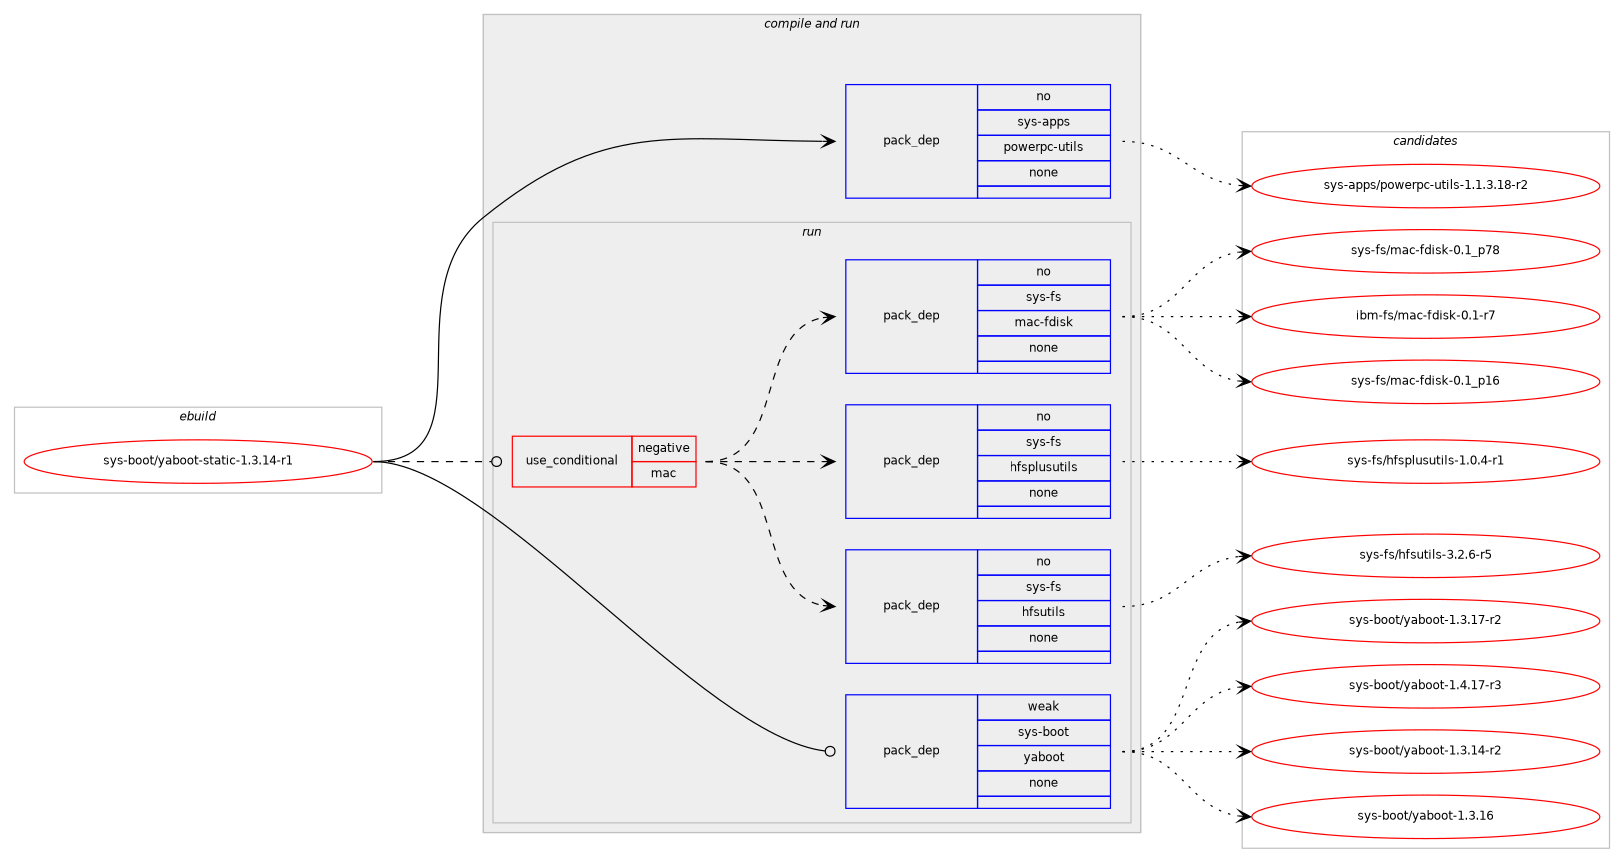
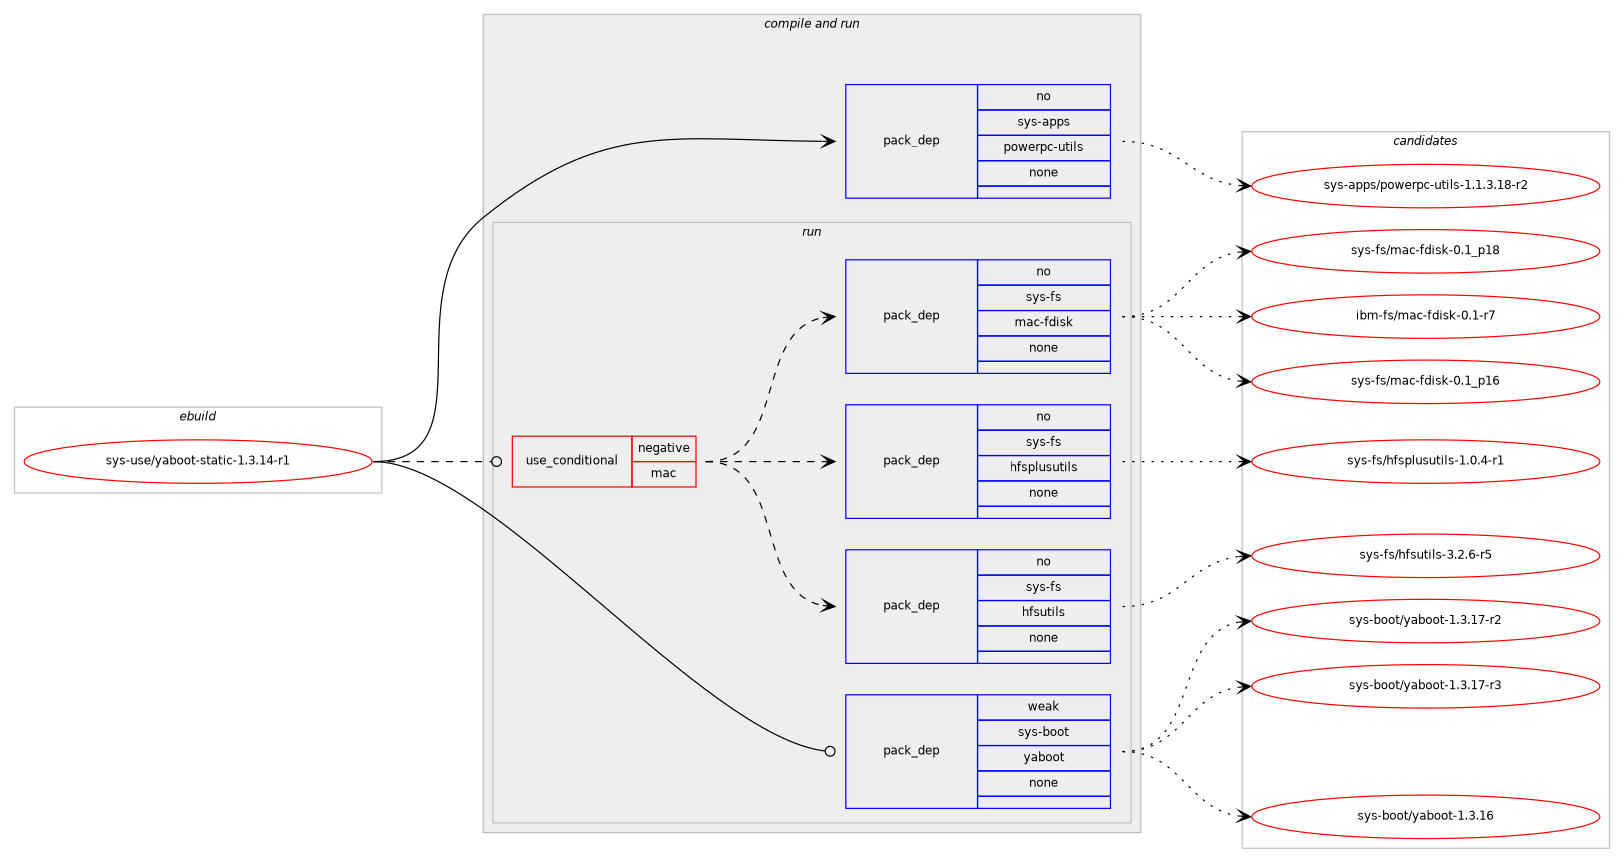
(1426, 251) -> (1426, 251)
(198, 462) -> (198, 462)
(1426, 686) -> (1426, 686)
(1426, 752) -> none
